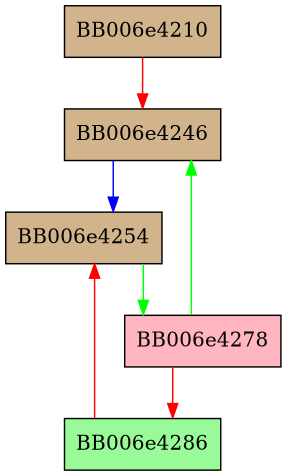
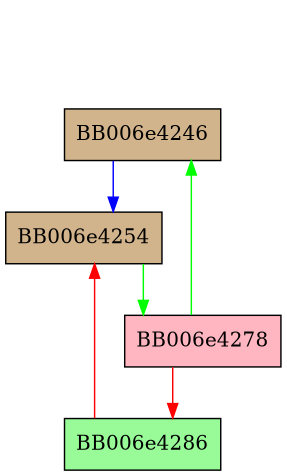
(143, 32) -> none
